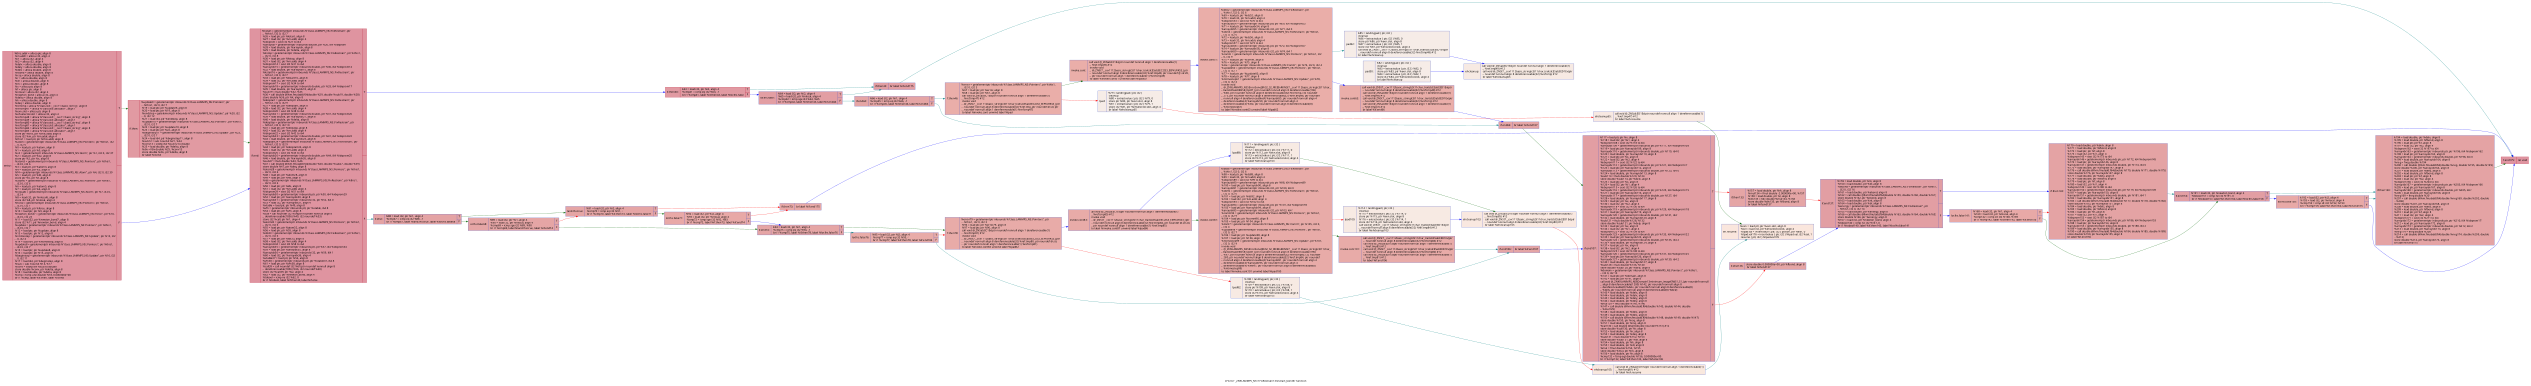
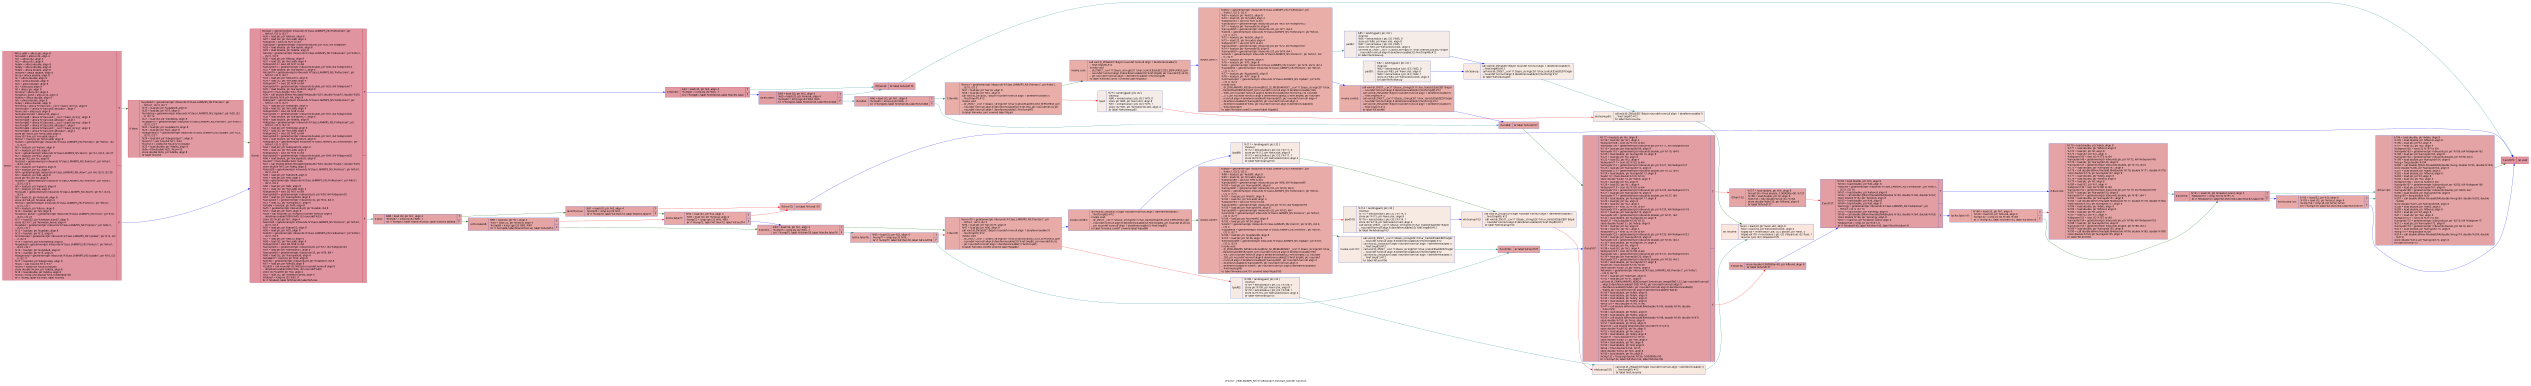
none -> (1587, 95)
(567, 218) -> (611, 221)
(1397, 249) -> (1397, 249)
